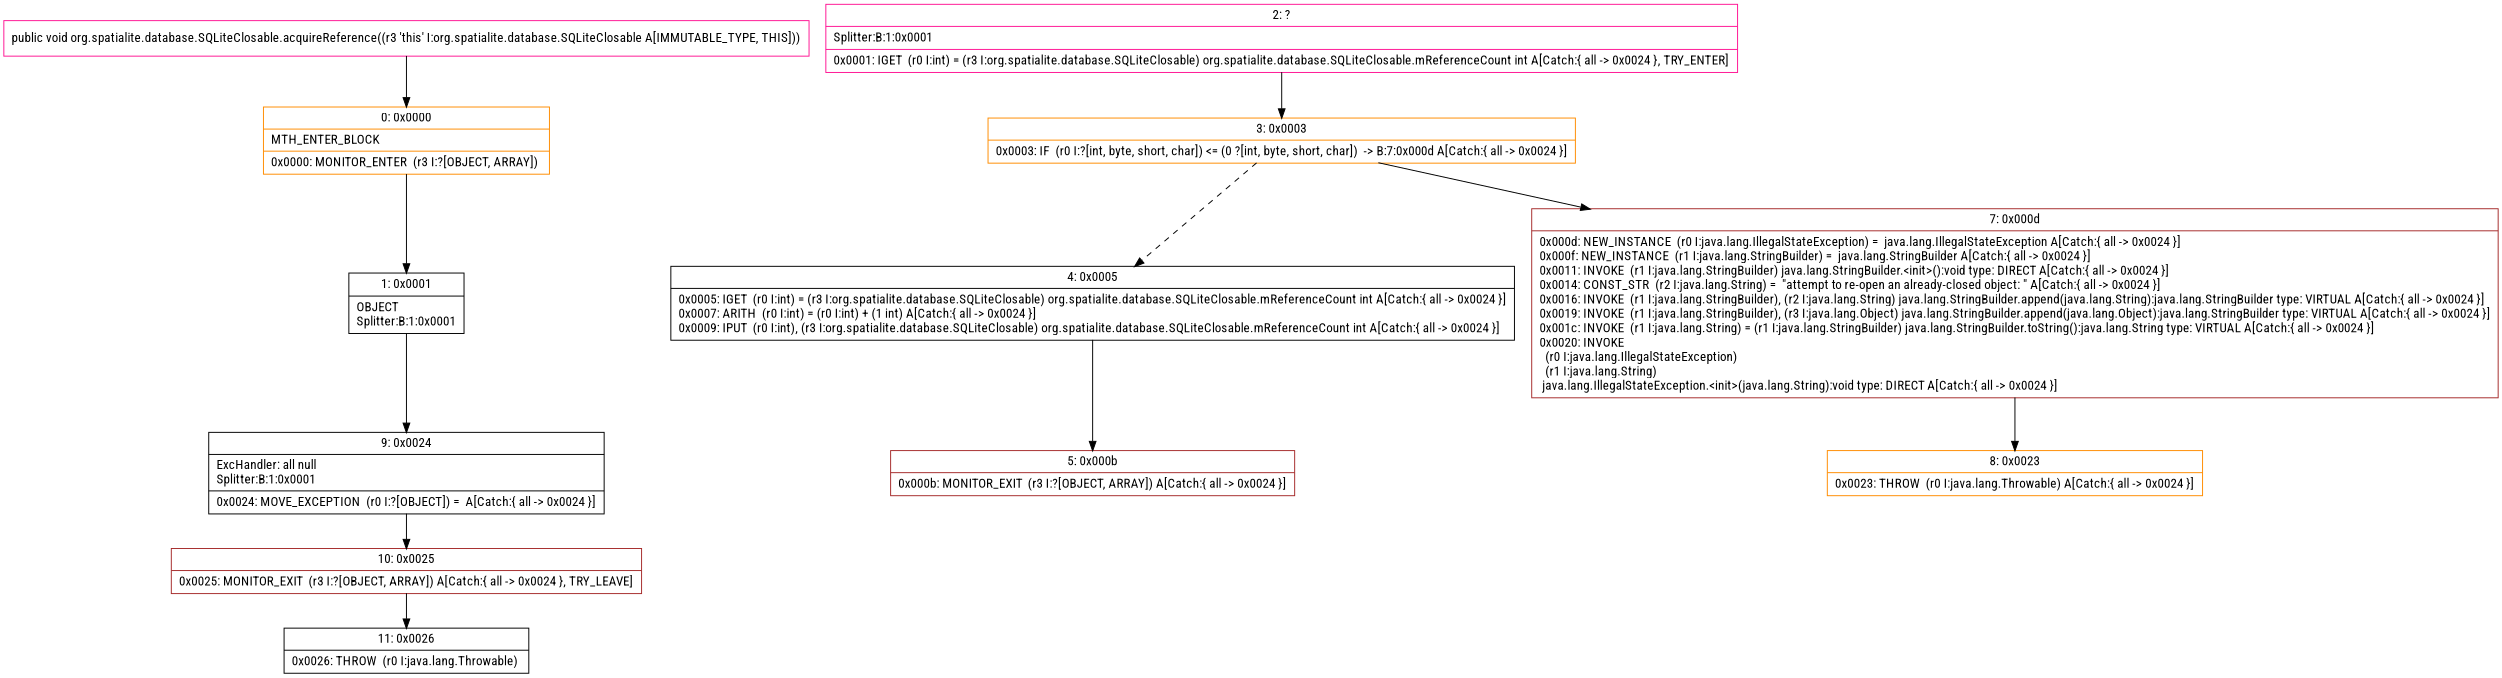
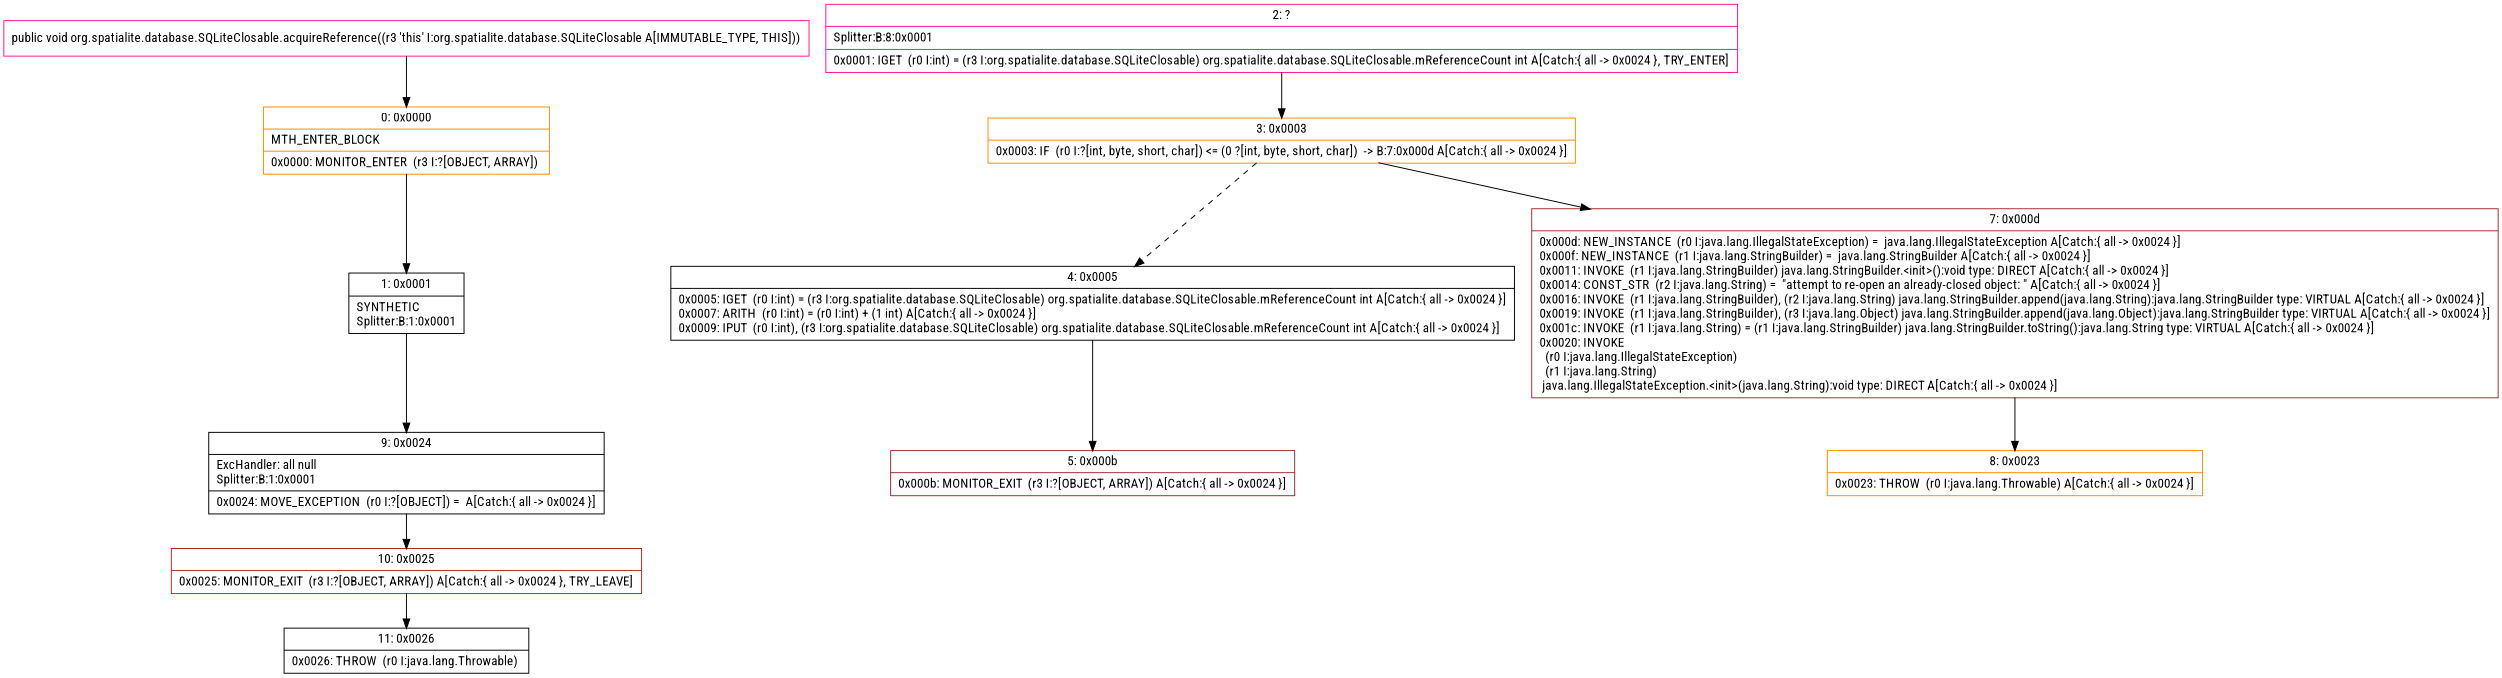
(883, 37) -> (883, 37)
(378, 307) -> (389, 307)
